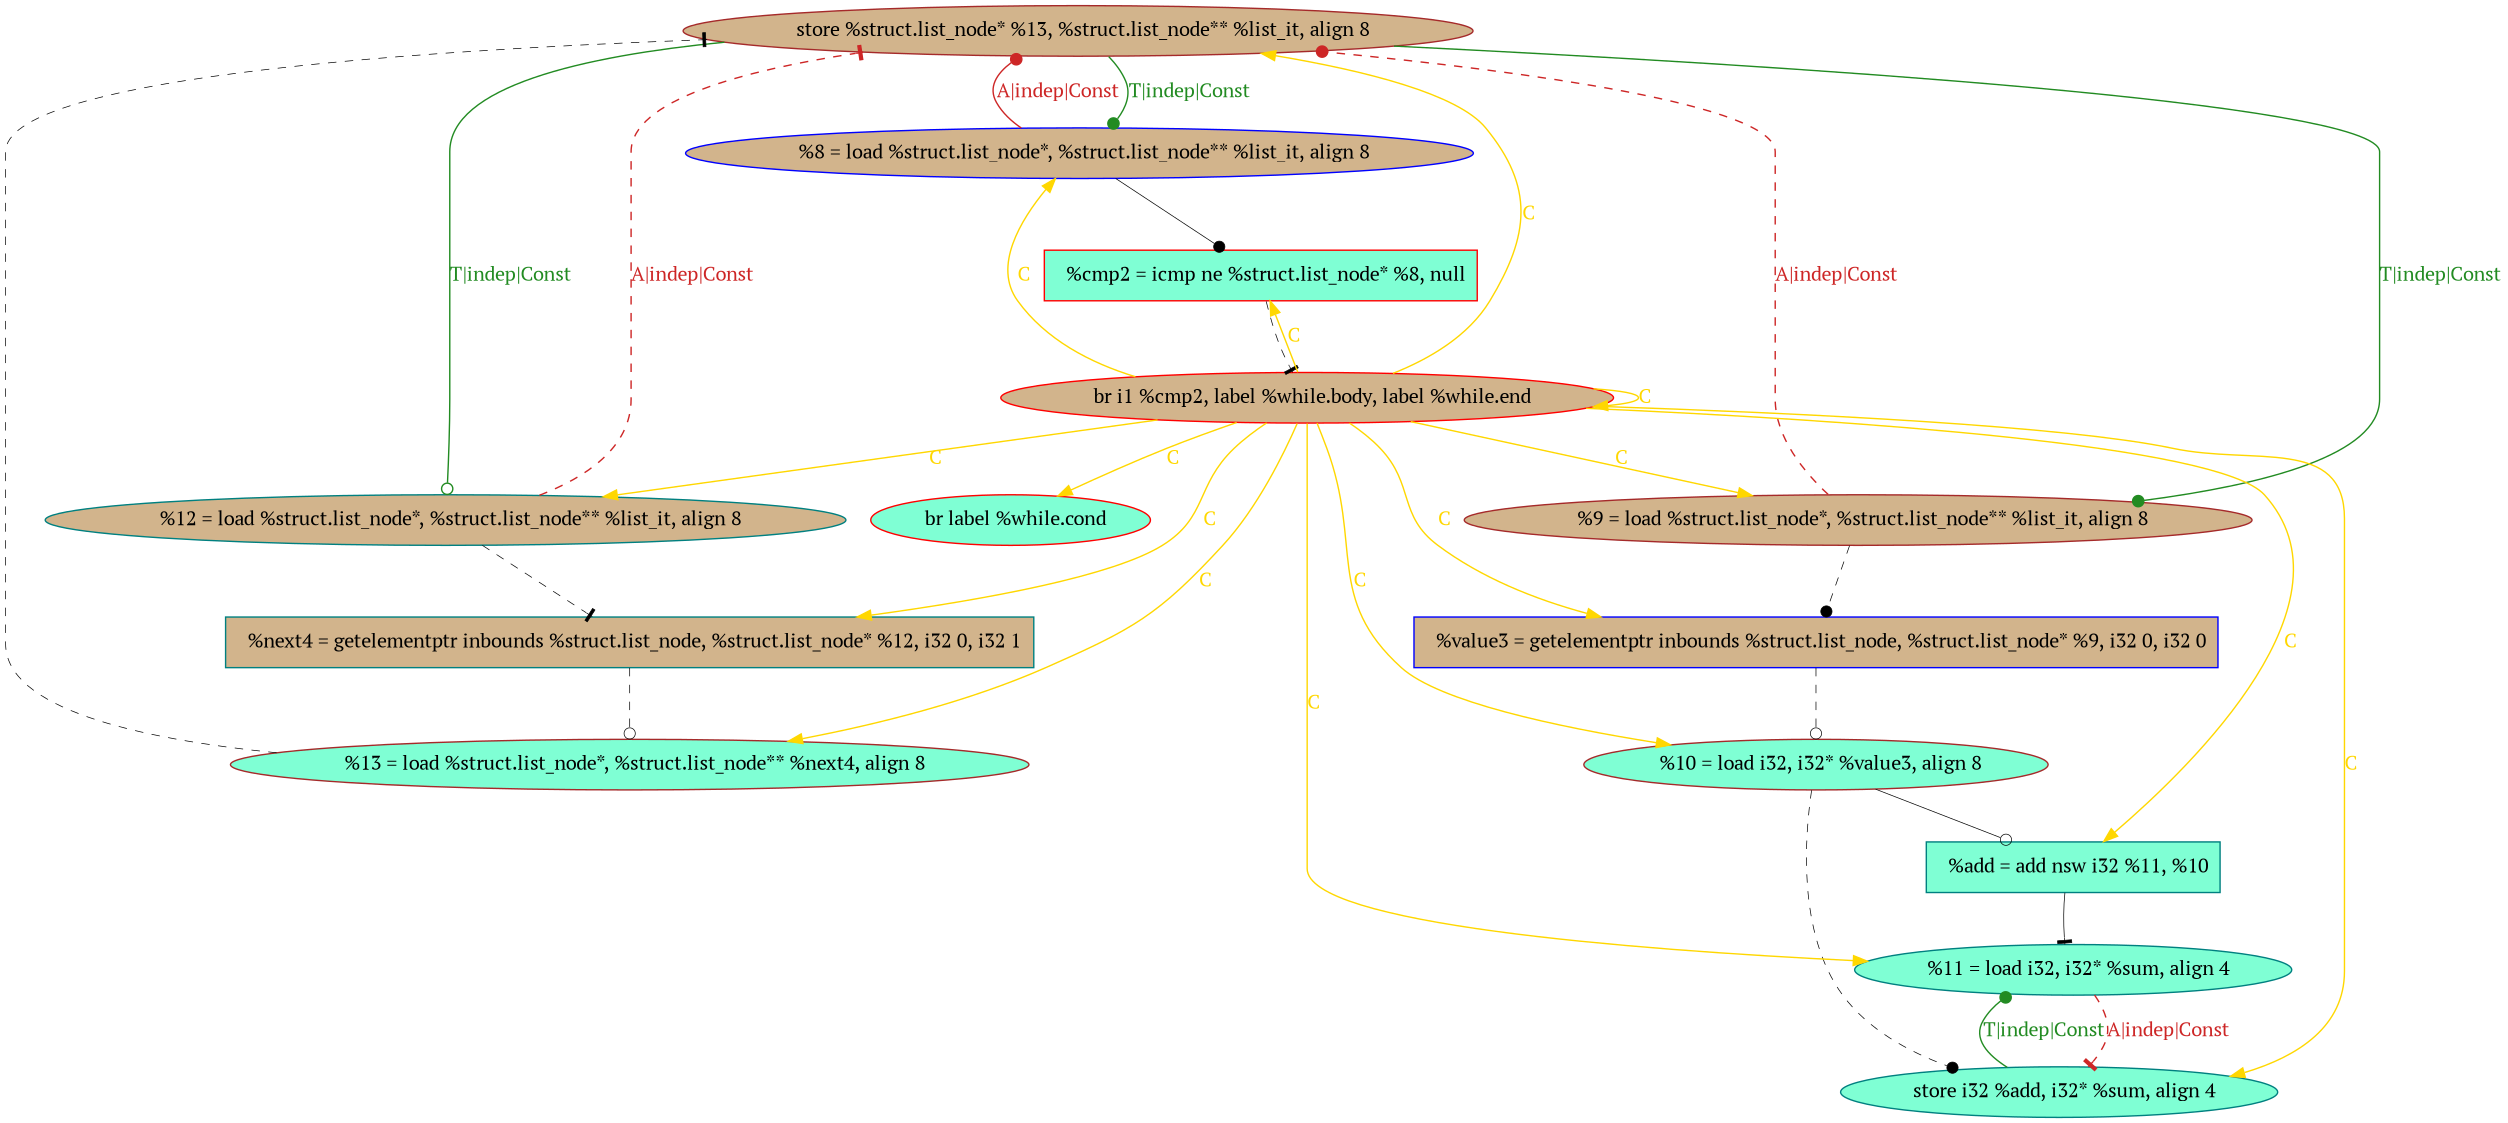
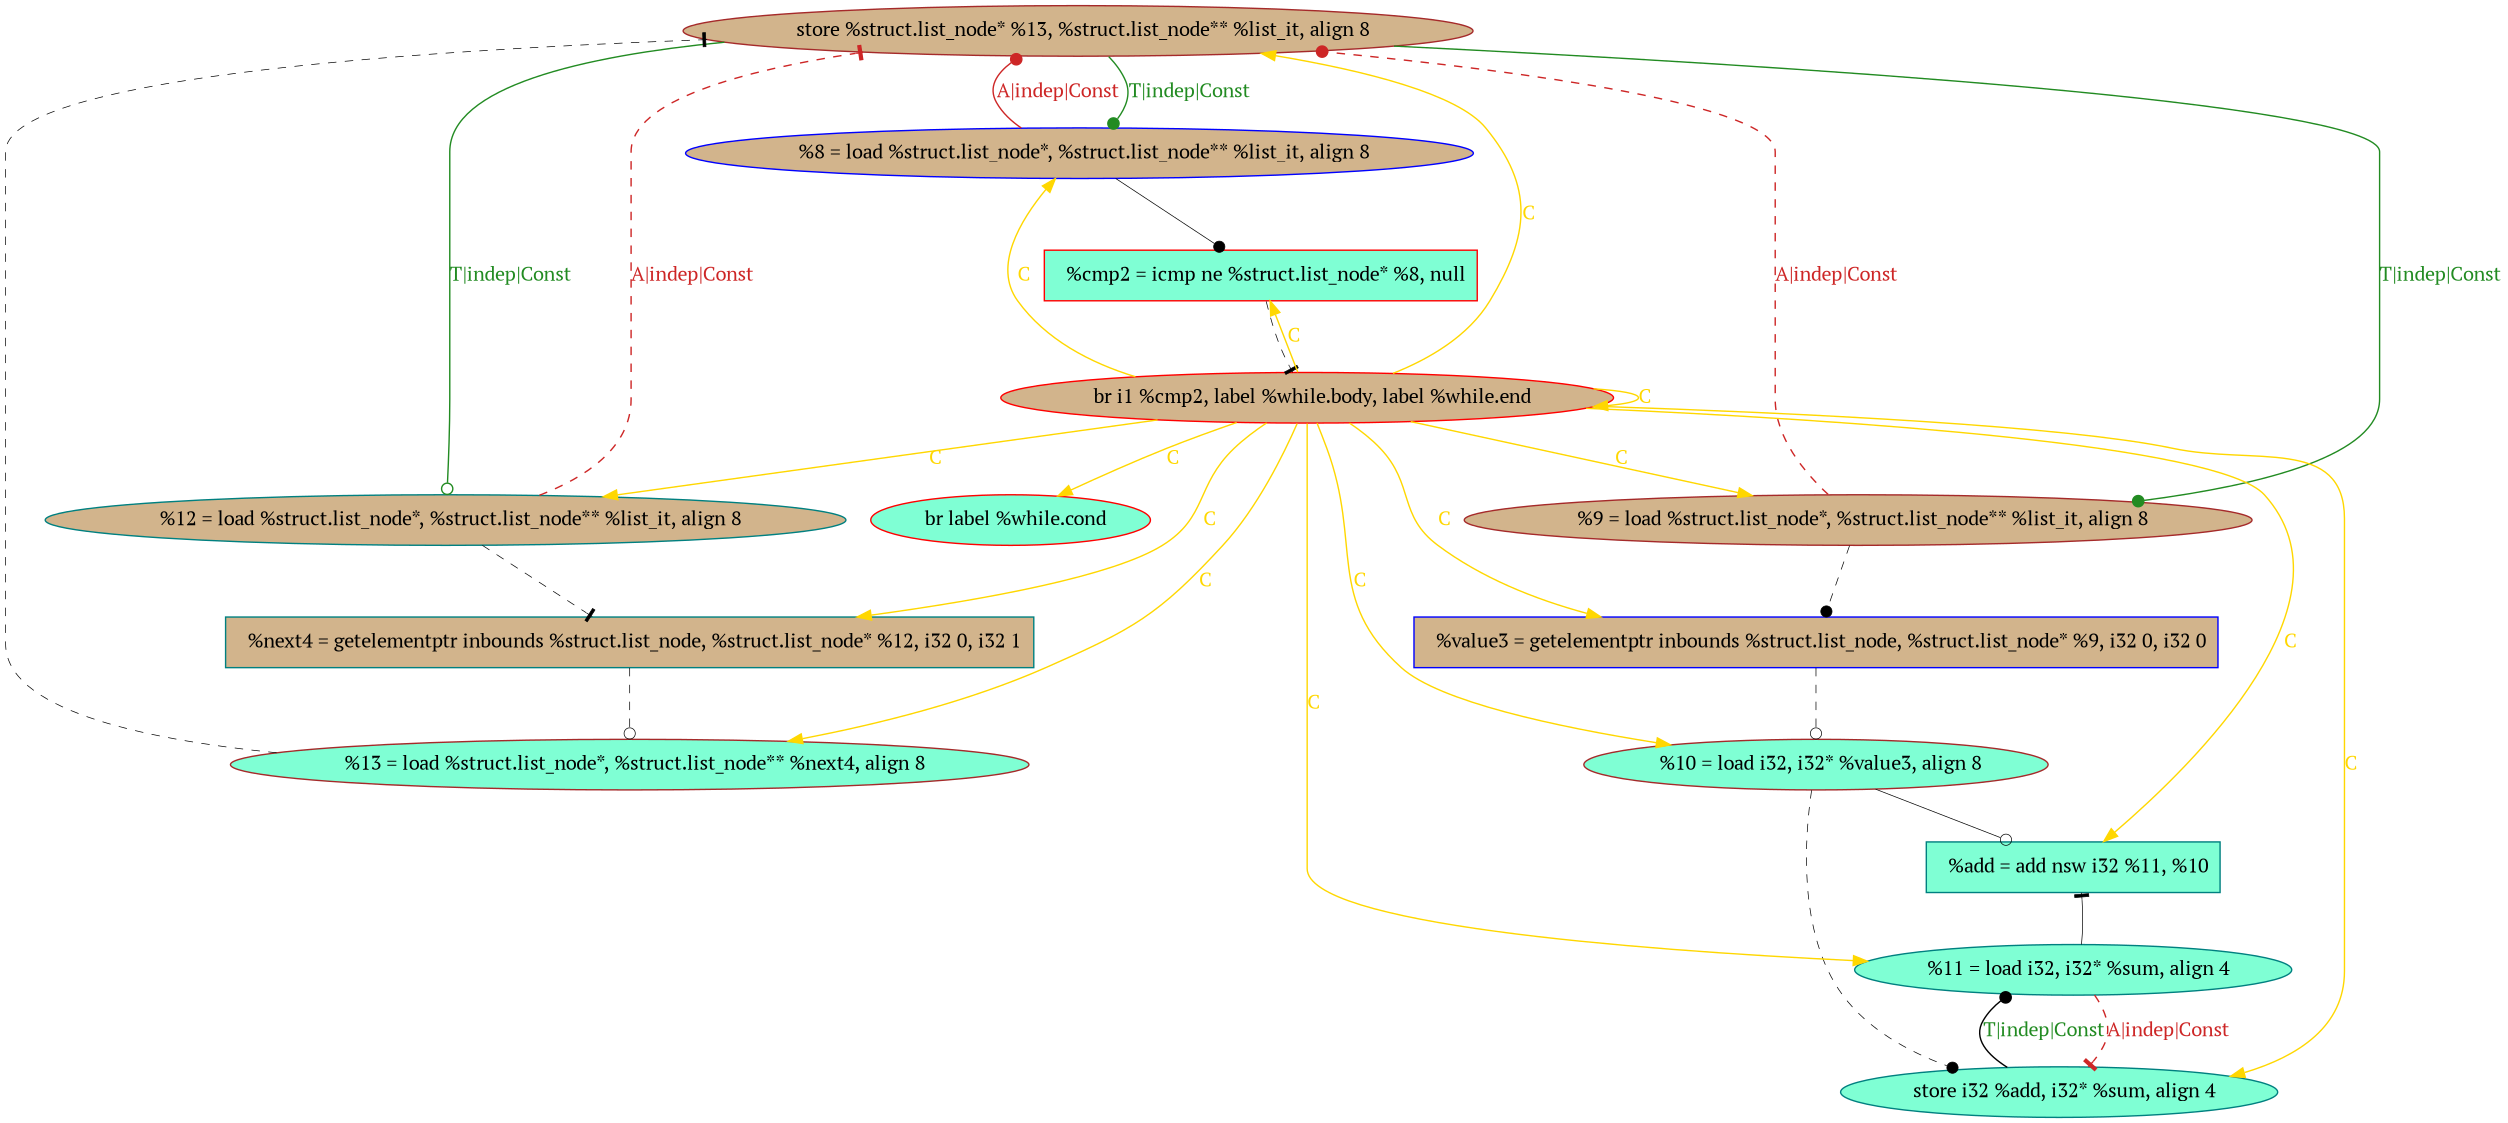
(2064, 915) -> (2083, 922)
(1980, 1036) -> (1980, 1036)
